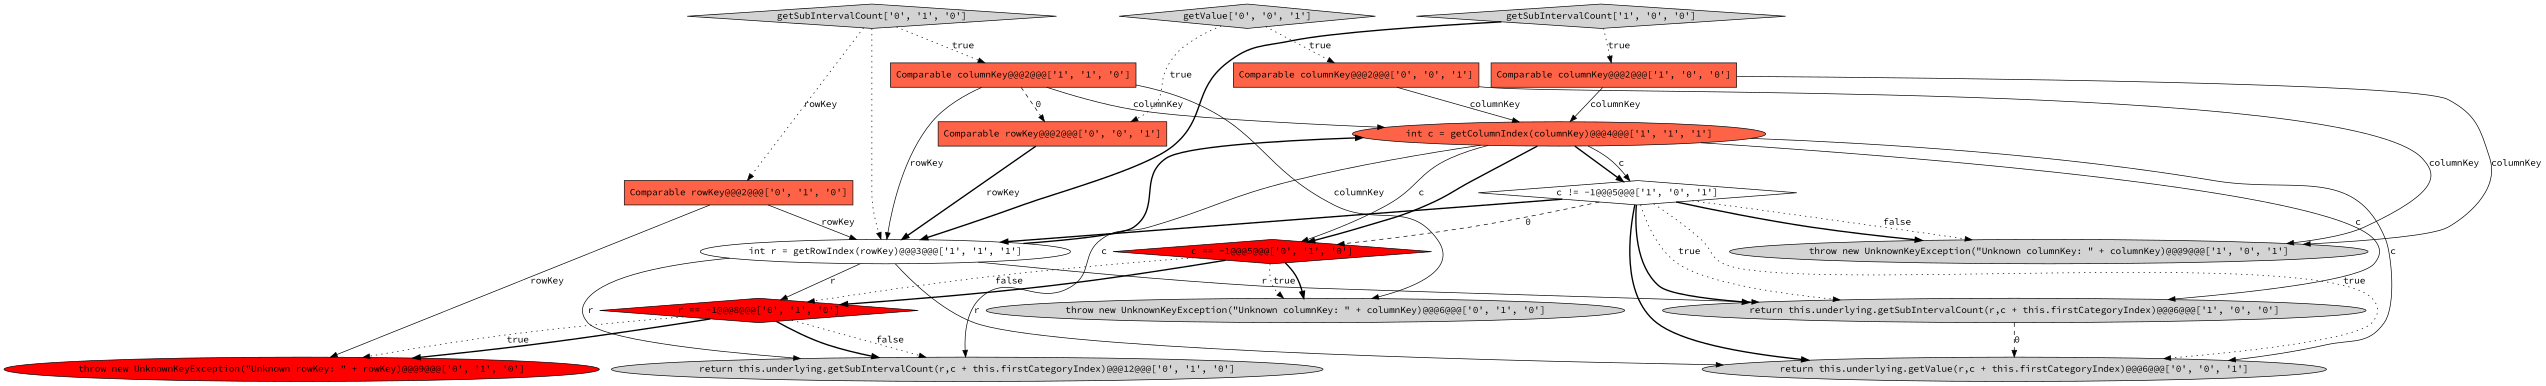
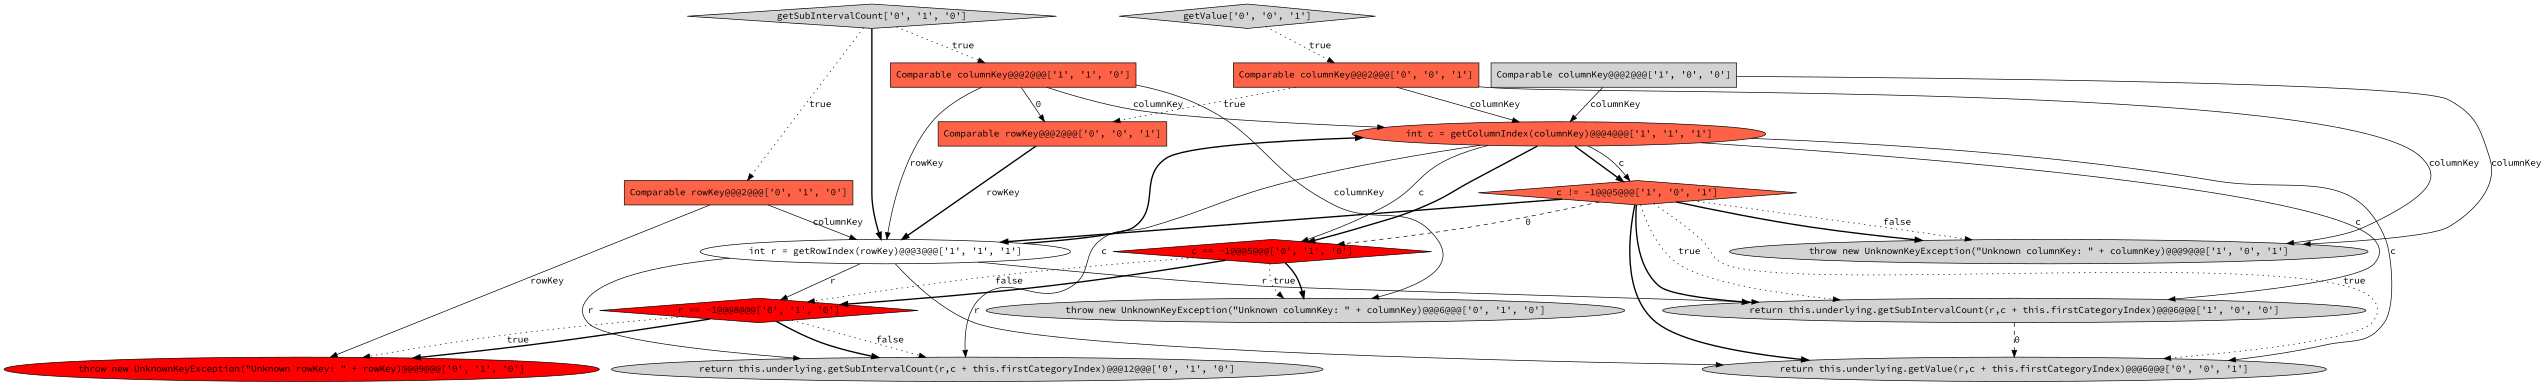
(1601, 16) -> none
(1169, 64) -> (1208, 104)
(1614, 75) -> (1614, 75)
(1031, 102) -> (1031, 102)
(820, 105) -> (820, 105)
(872, 131) -> (872, 131)
(1638, 193) -> (1638, 193)
(838, 222) -> (838, 222)
